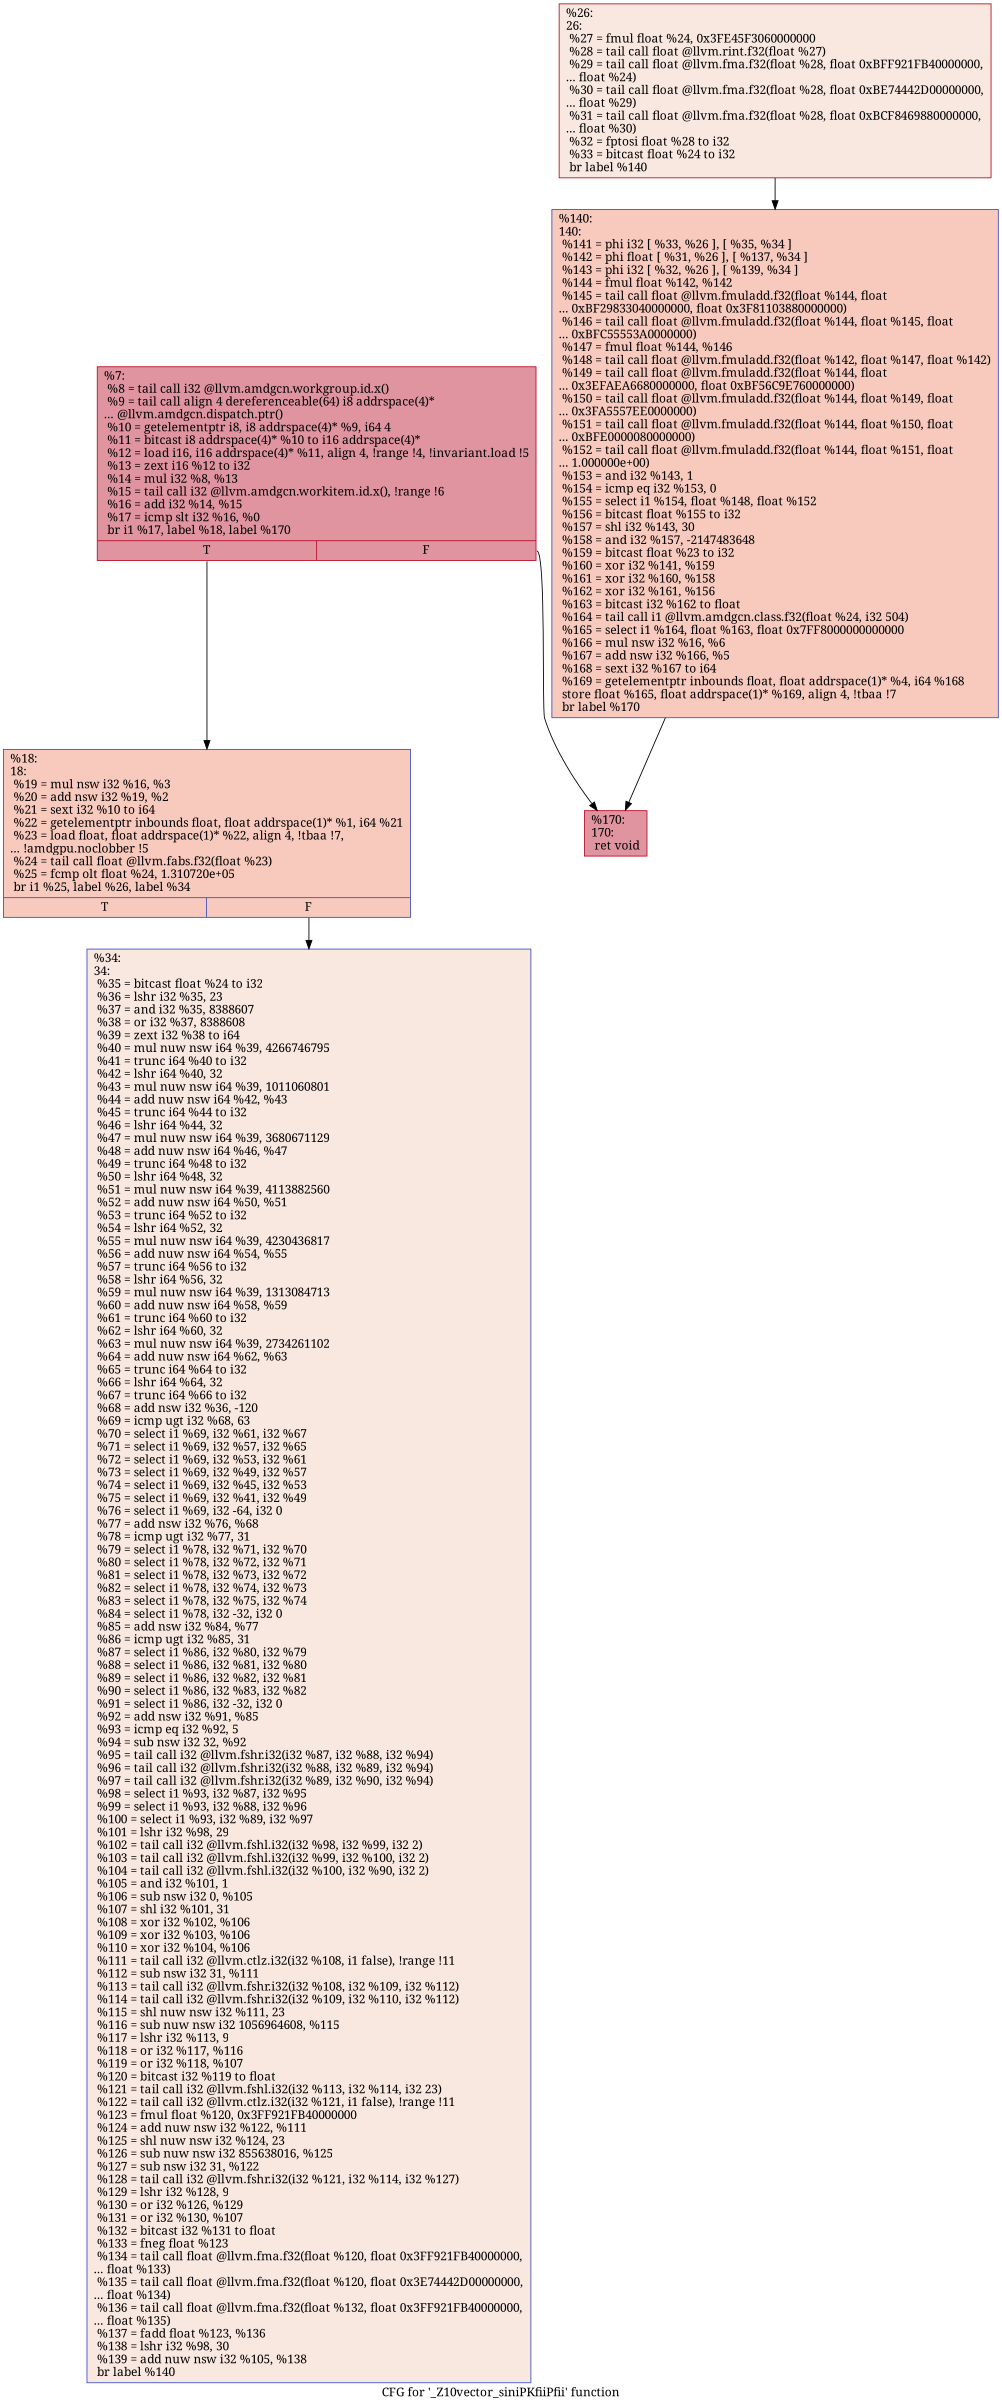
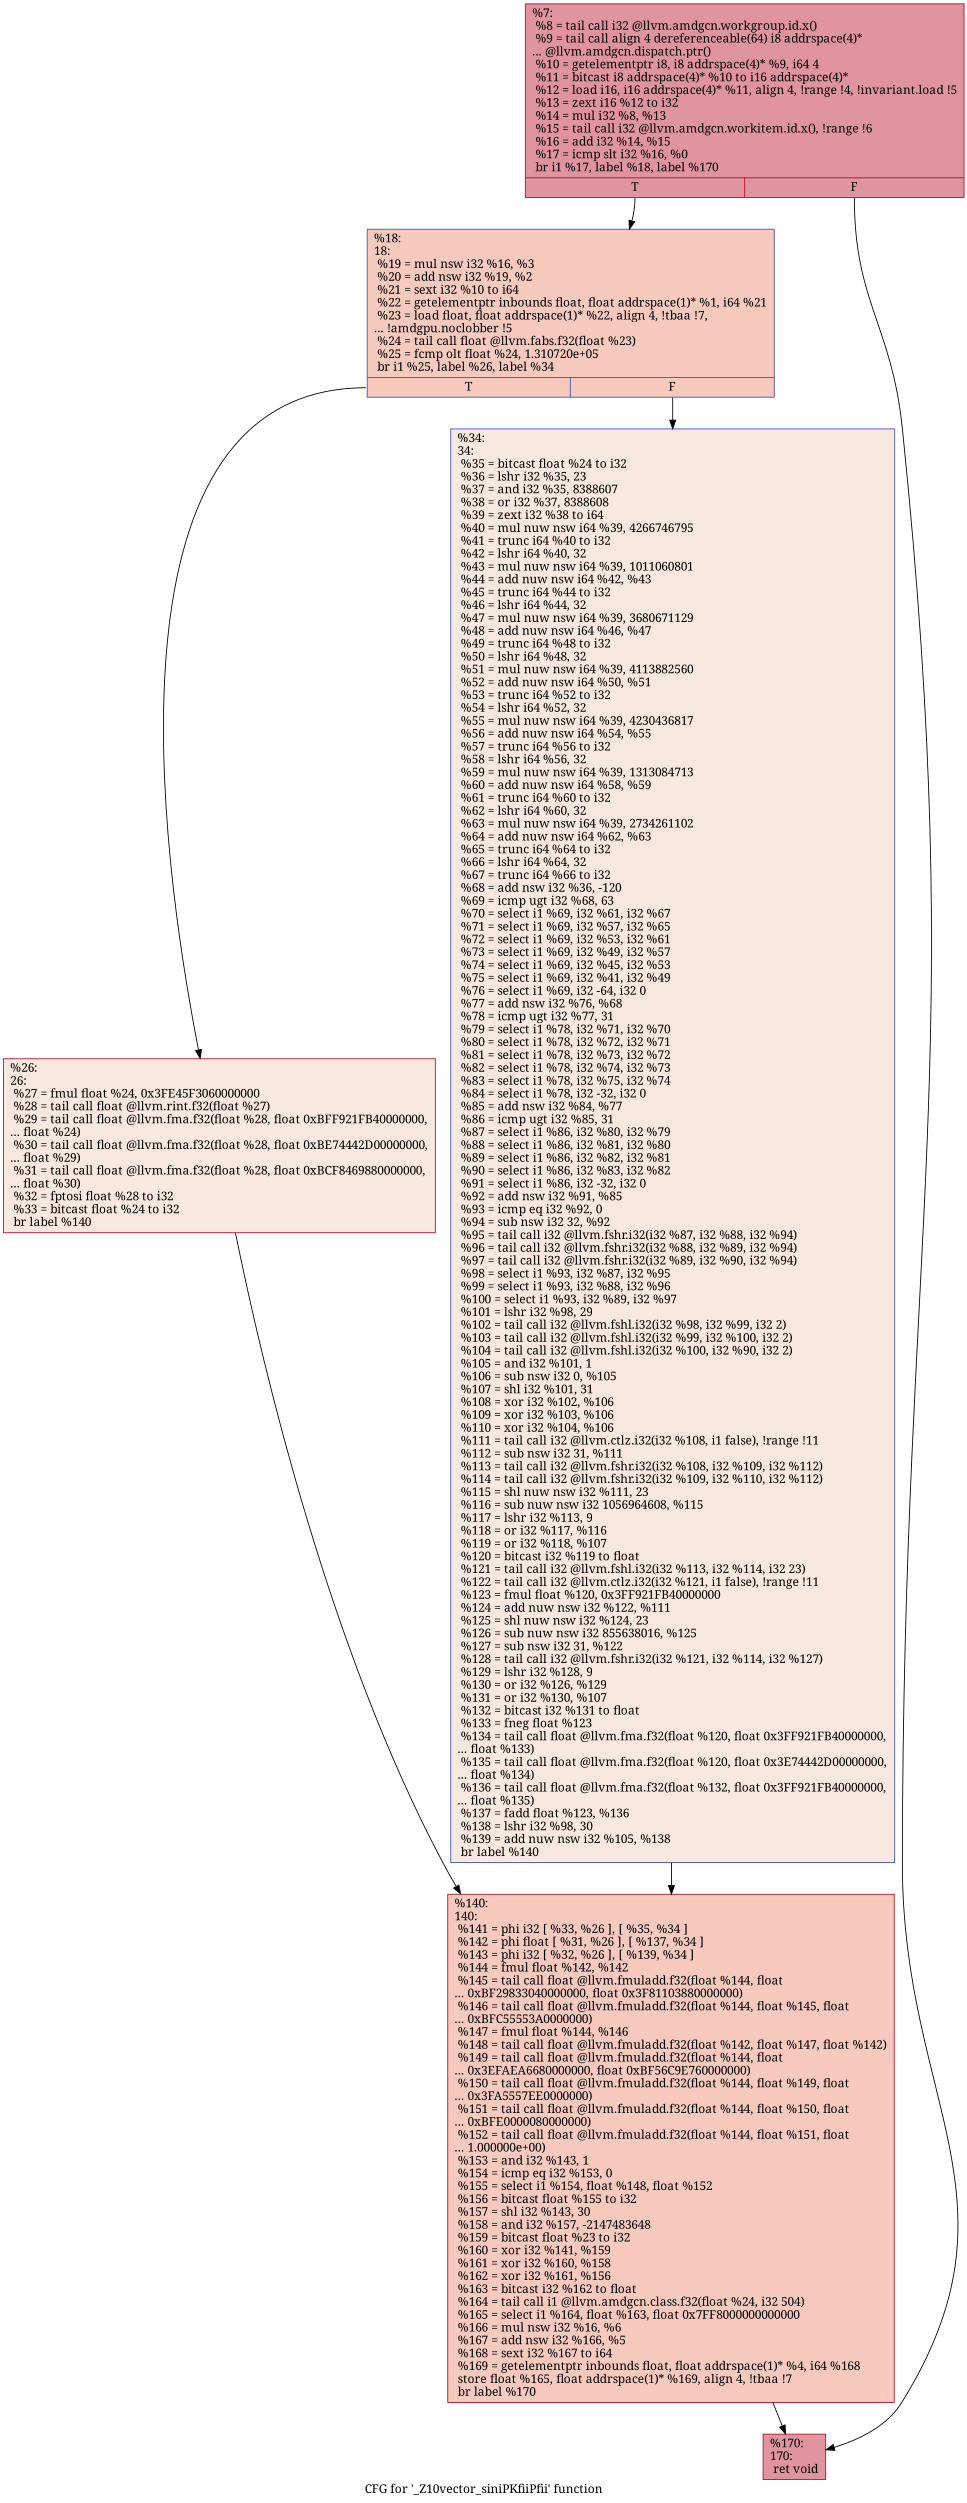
(775, 464) -> (671, 2148)
none -> (166, 669)
(166, 1730) -> (530, 1210)
none -> (671, 1874)
